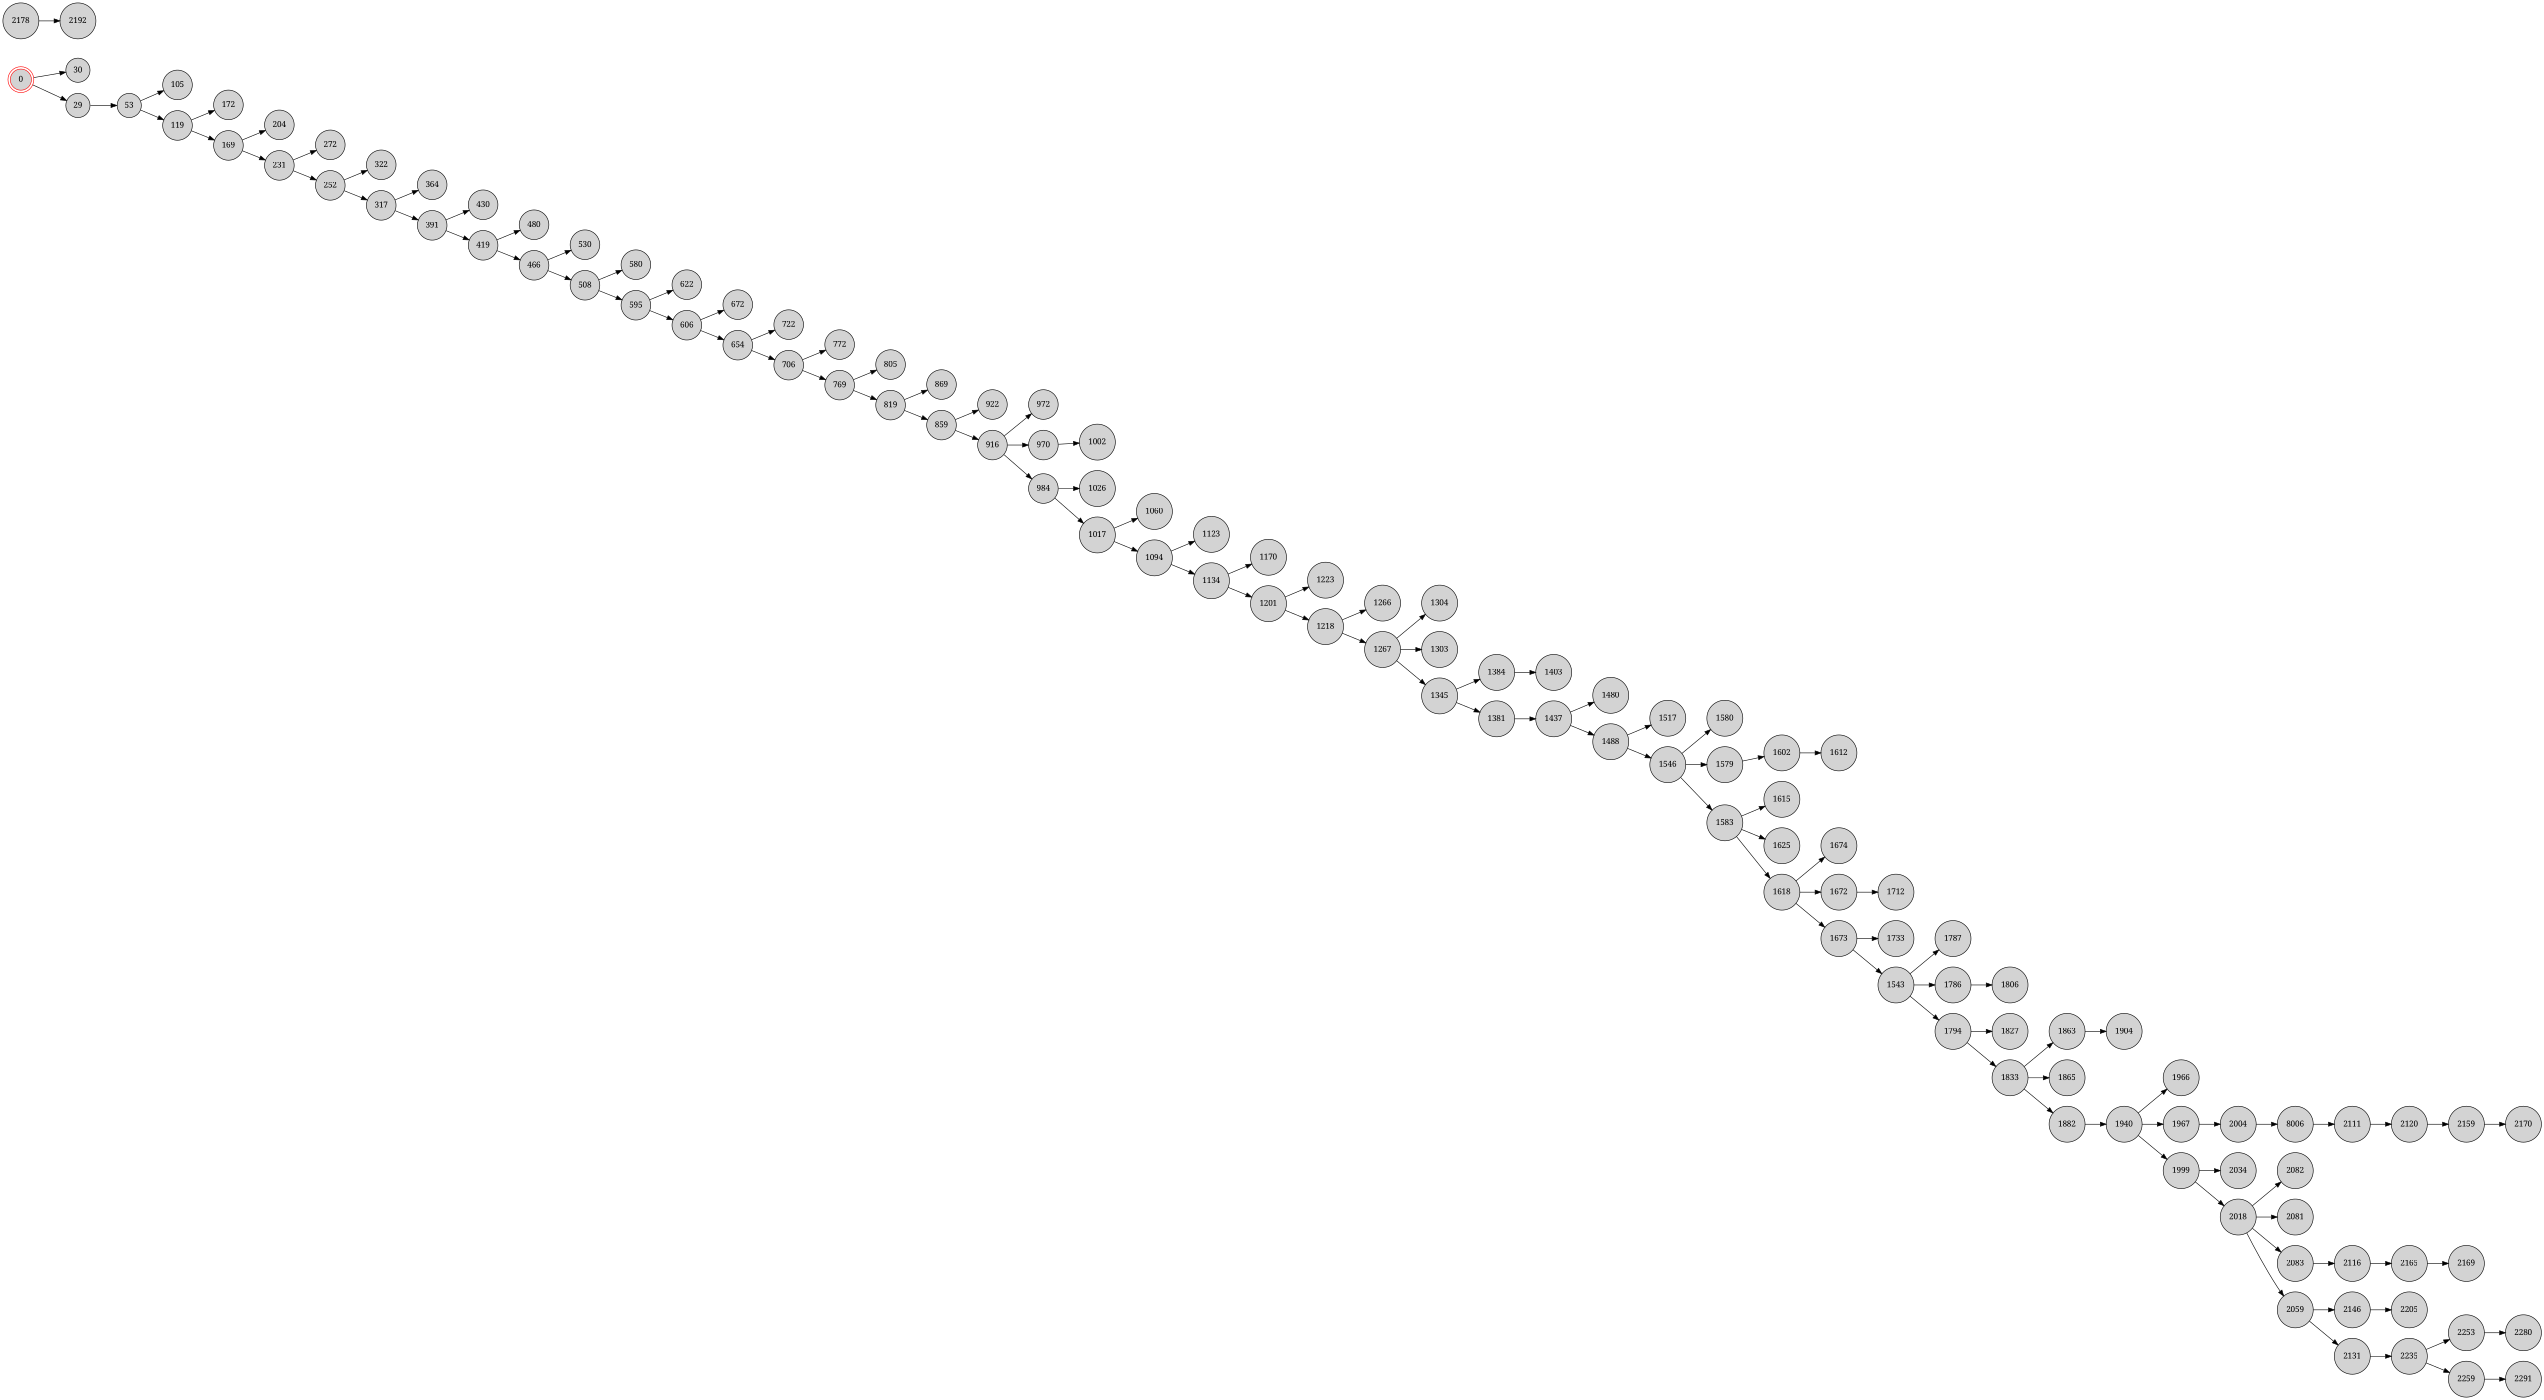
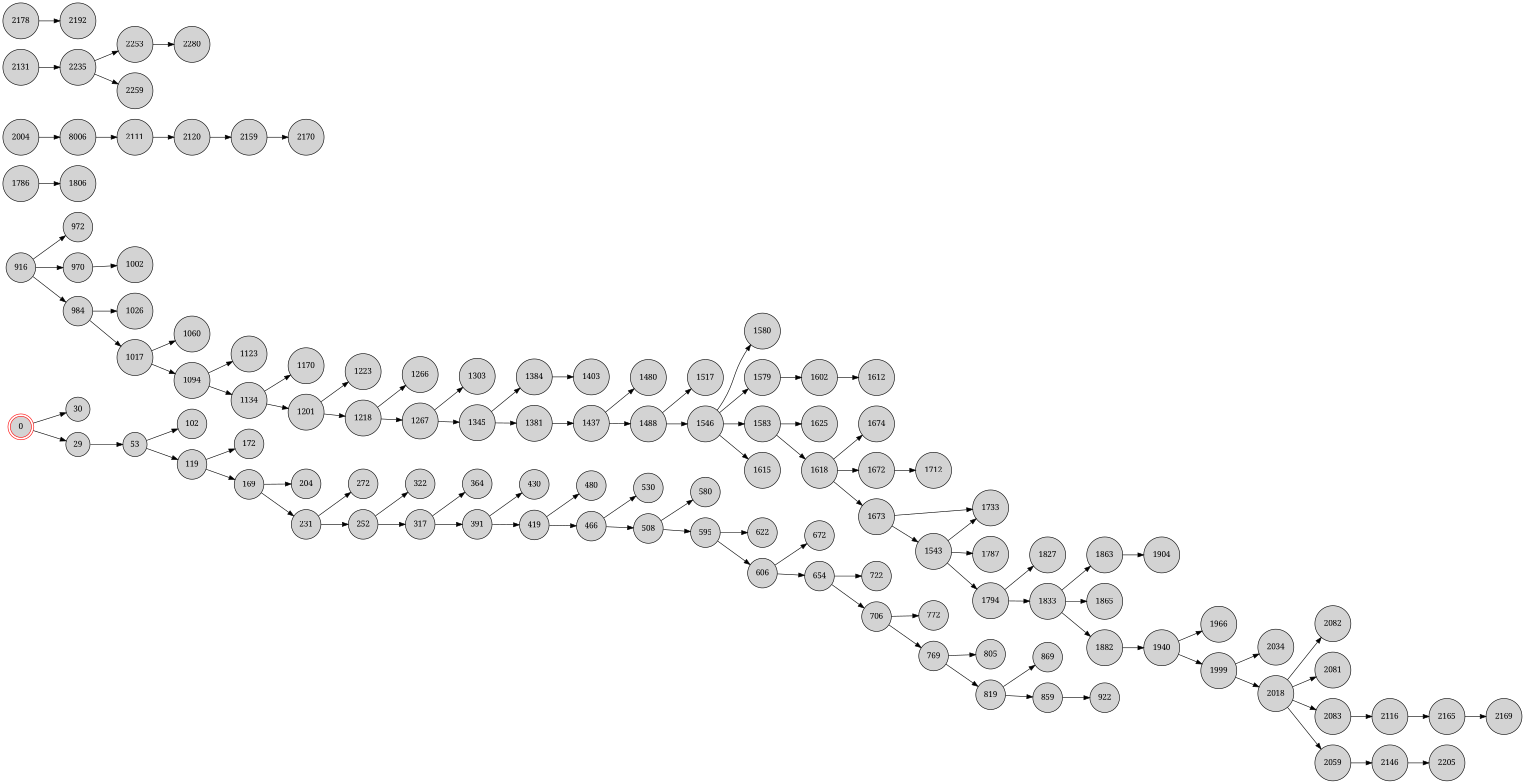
(178, 85) -> (192, 424)
(964, 434) -> none
(1440, 603) -> none
(1751, 812) -> (732, 445)
(1921, 985) -> (960, 532)
(2181, 1124) -> none
(2321, 1331) -> none
(2523, 1379) -> none
